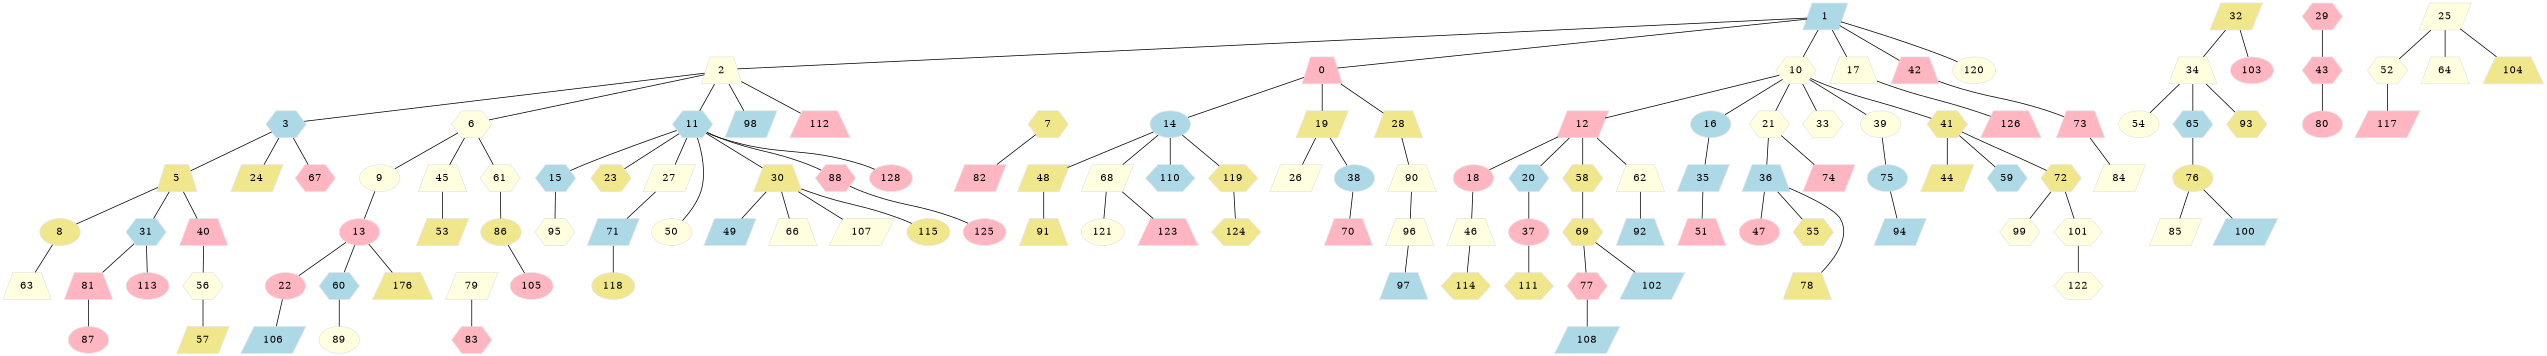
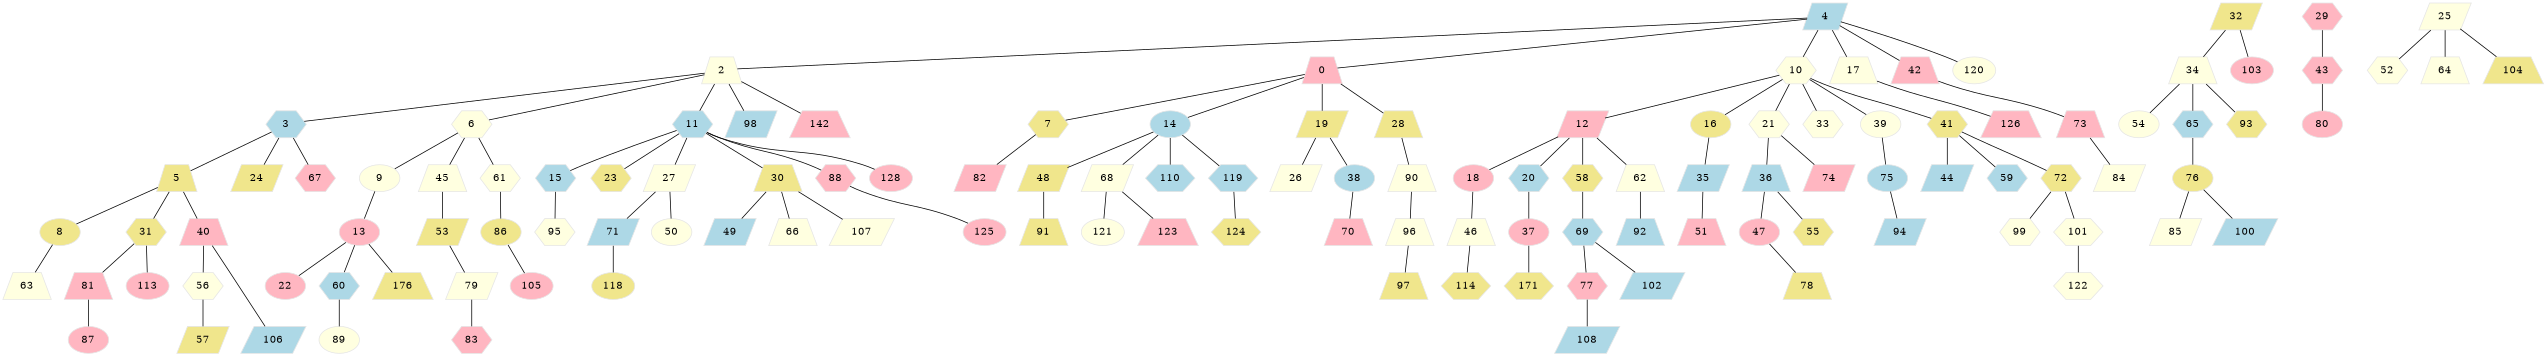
(1825, 16) -> (1825, 16)
none -> (1185, 97)
(820, 124) -> (820, 124)
(1711, 124) -> (1711, 124)
(2387, 124) -> none
(1233, 178) -> (1233, 178)
(1947, 178) -> (1947, 178)
(703, 182) -> (671, 205)
(1840, 219) -> (1783, 258)
(146, 232) -> (146, 232)
(928, 232) -> none
(1583, 232) -> (1583, 232)
none -> (457, 259)
(1404, 286) -> (1404, 286)
(1529, 286) -> (1529, 286)
(279, 313) -> (239, 286)
